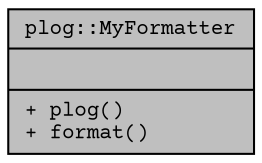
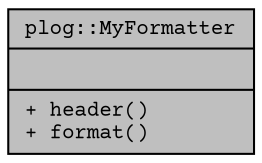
(75, 109) -> (88, 109)
